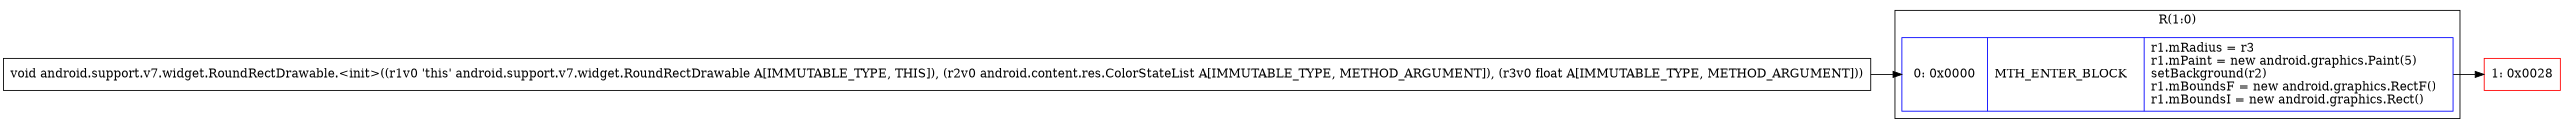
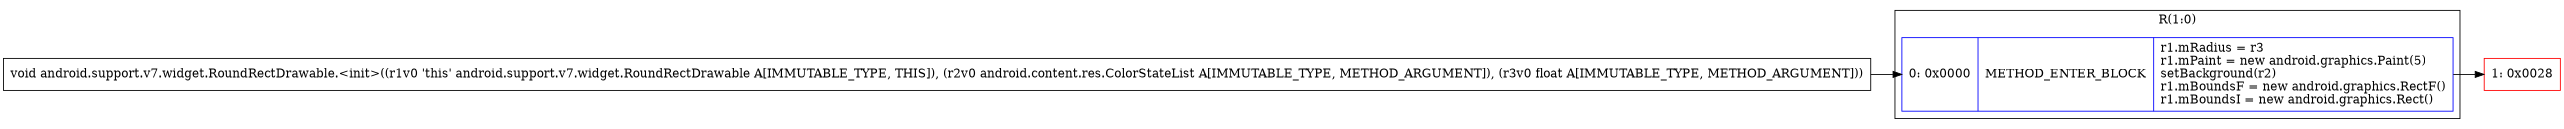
(2061, 74) -> (2066, 74)
